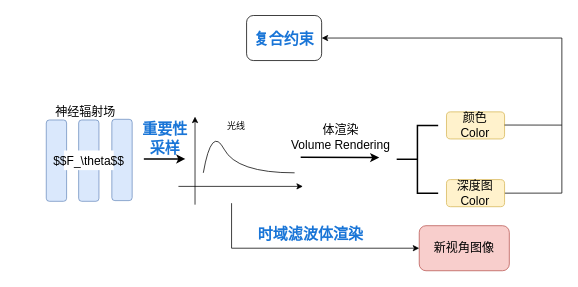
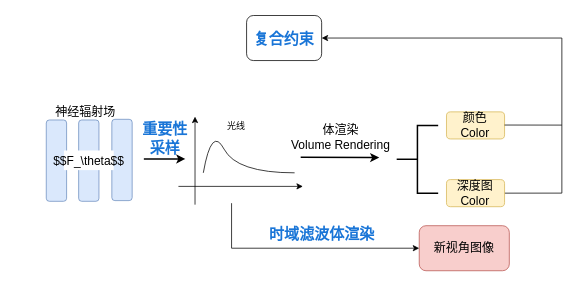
(310, 233) -> (321, 233)
